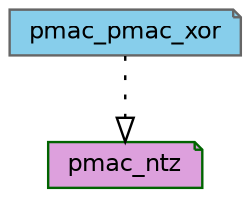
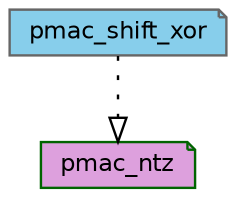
(125, 33) -> (118, 33)
